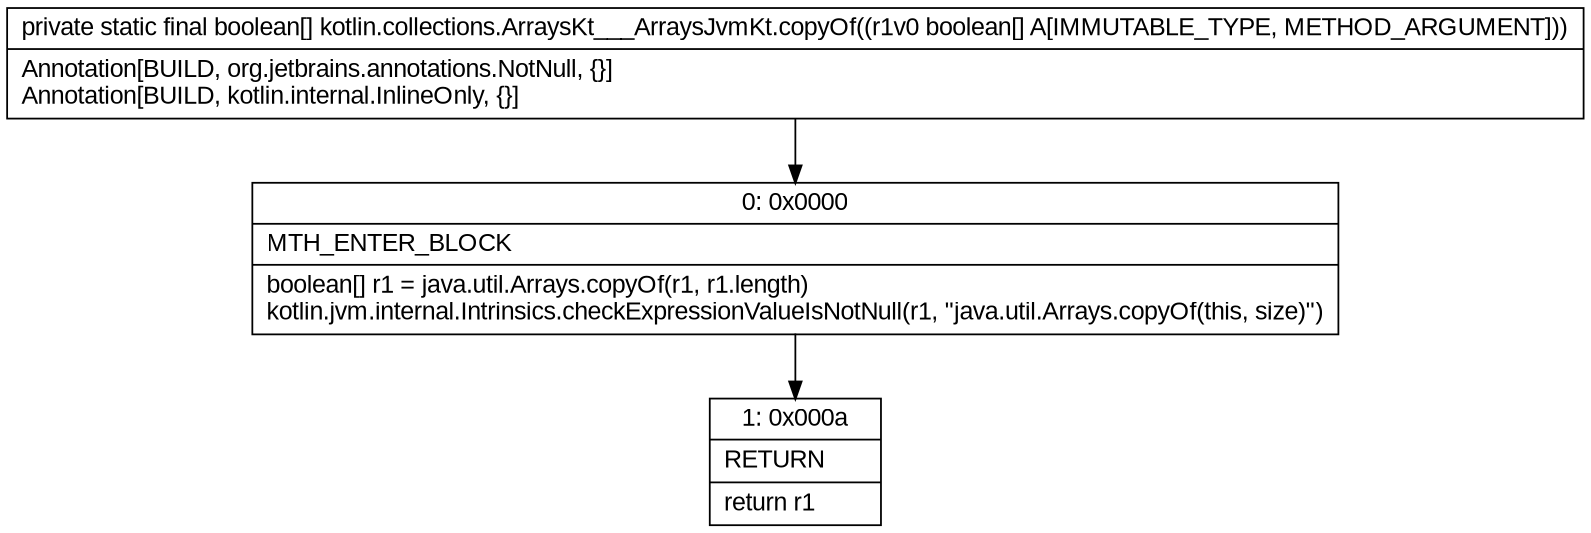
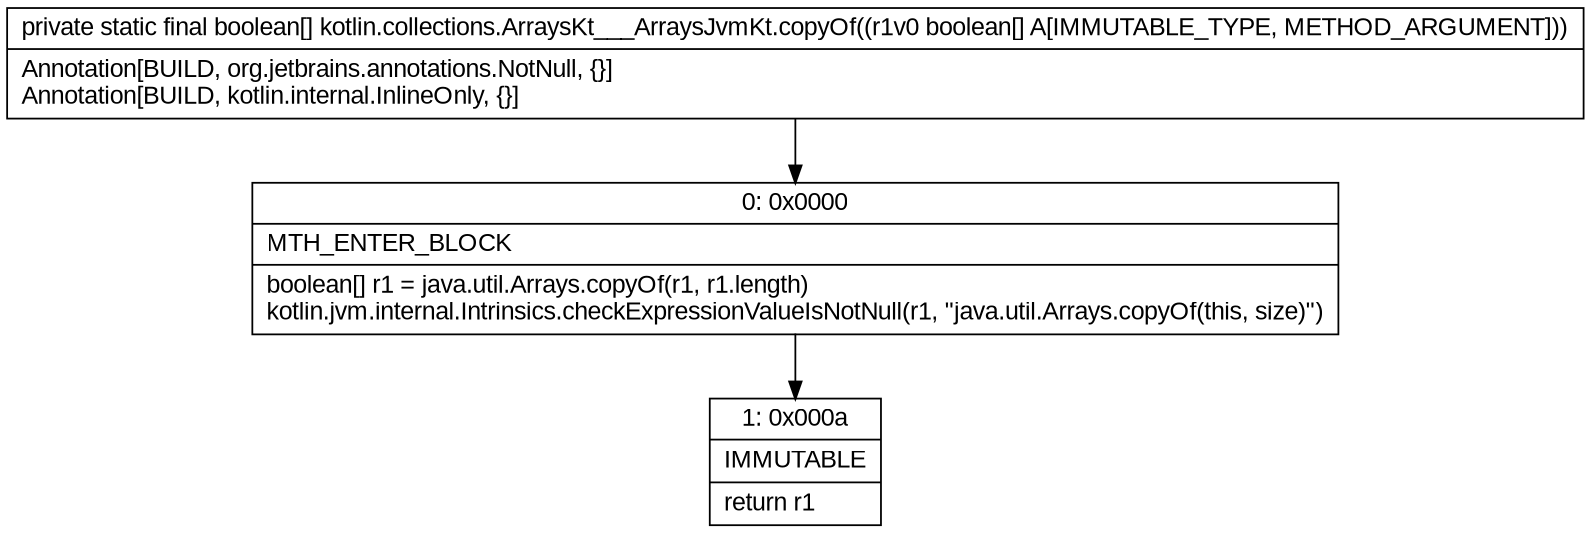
(775, 460) -> (795, 460)
